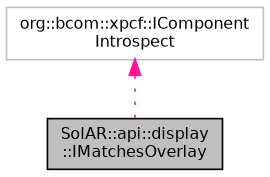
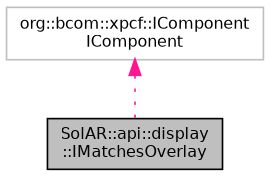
(135, 34) -> (135, 34)
